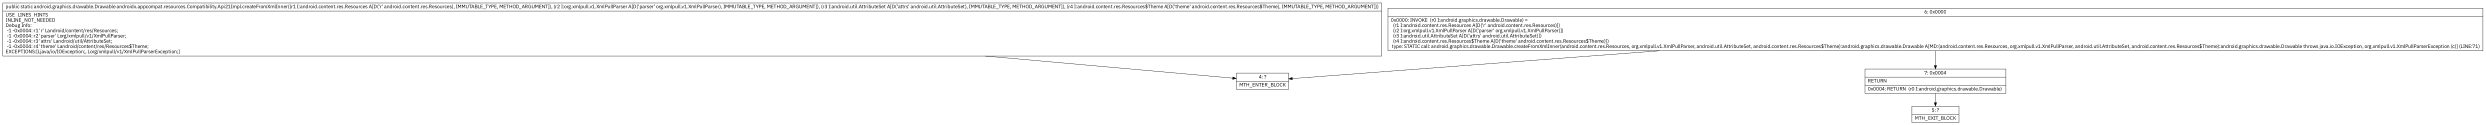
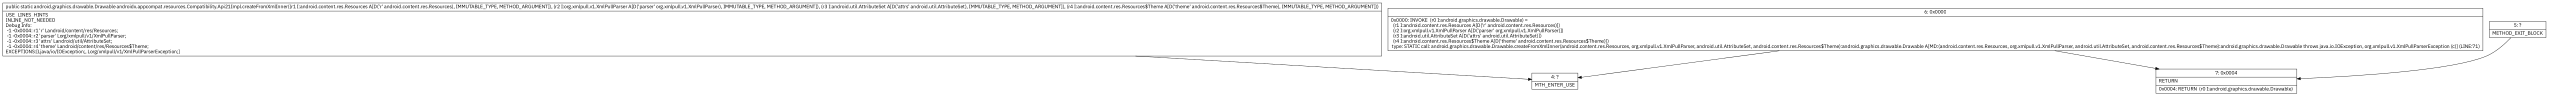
(1263, 85) -> (1555, 85)
(1935, 98) -> (2409, 71)
(1935, 118) -> (2518, 33)
